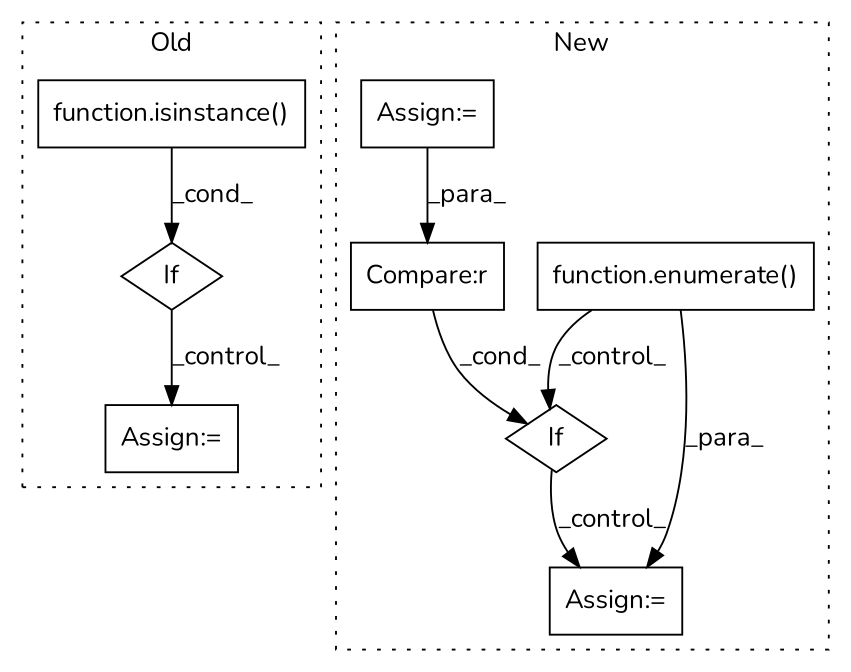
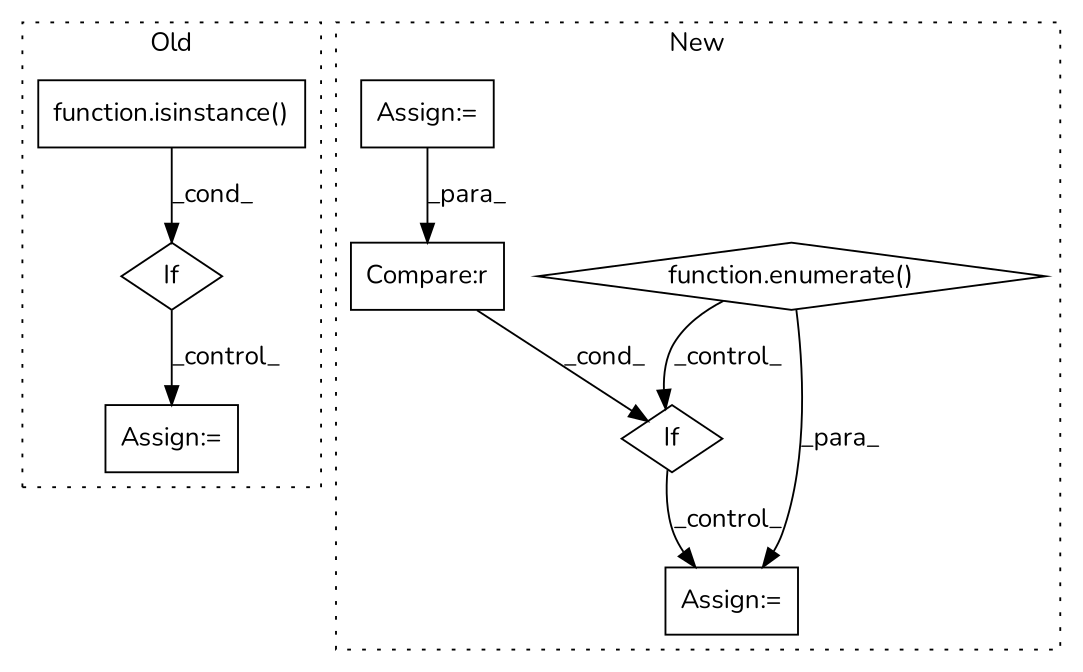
(676, 276) -> (791, 276)
